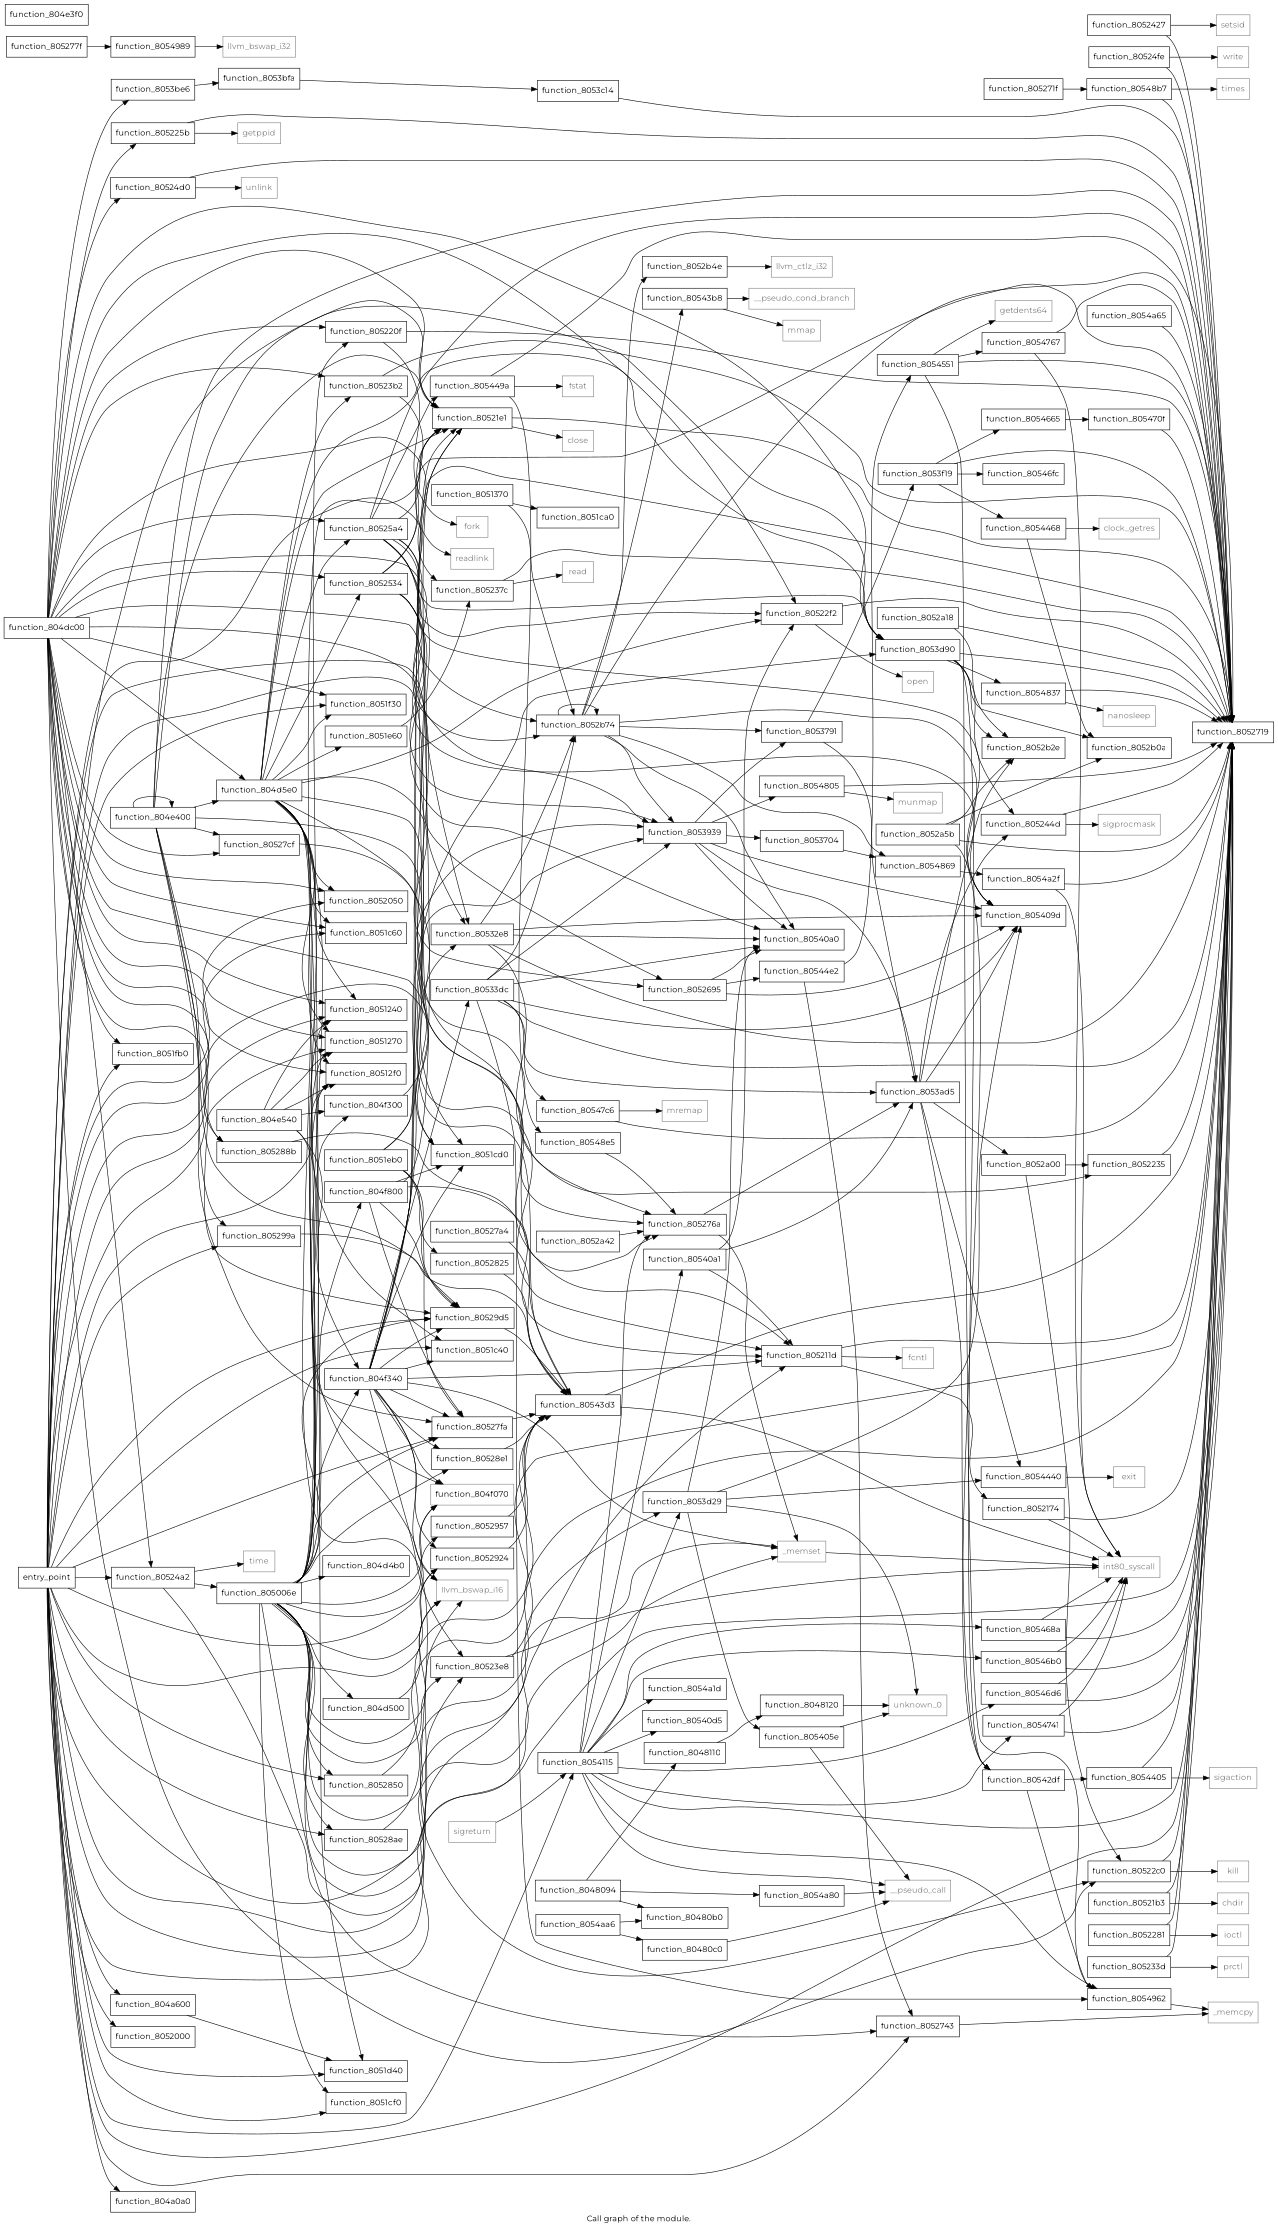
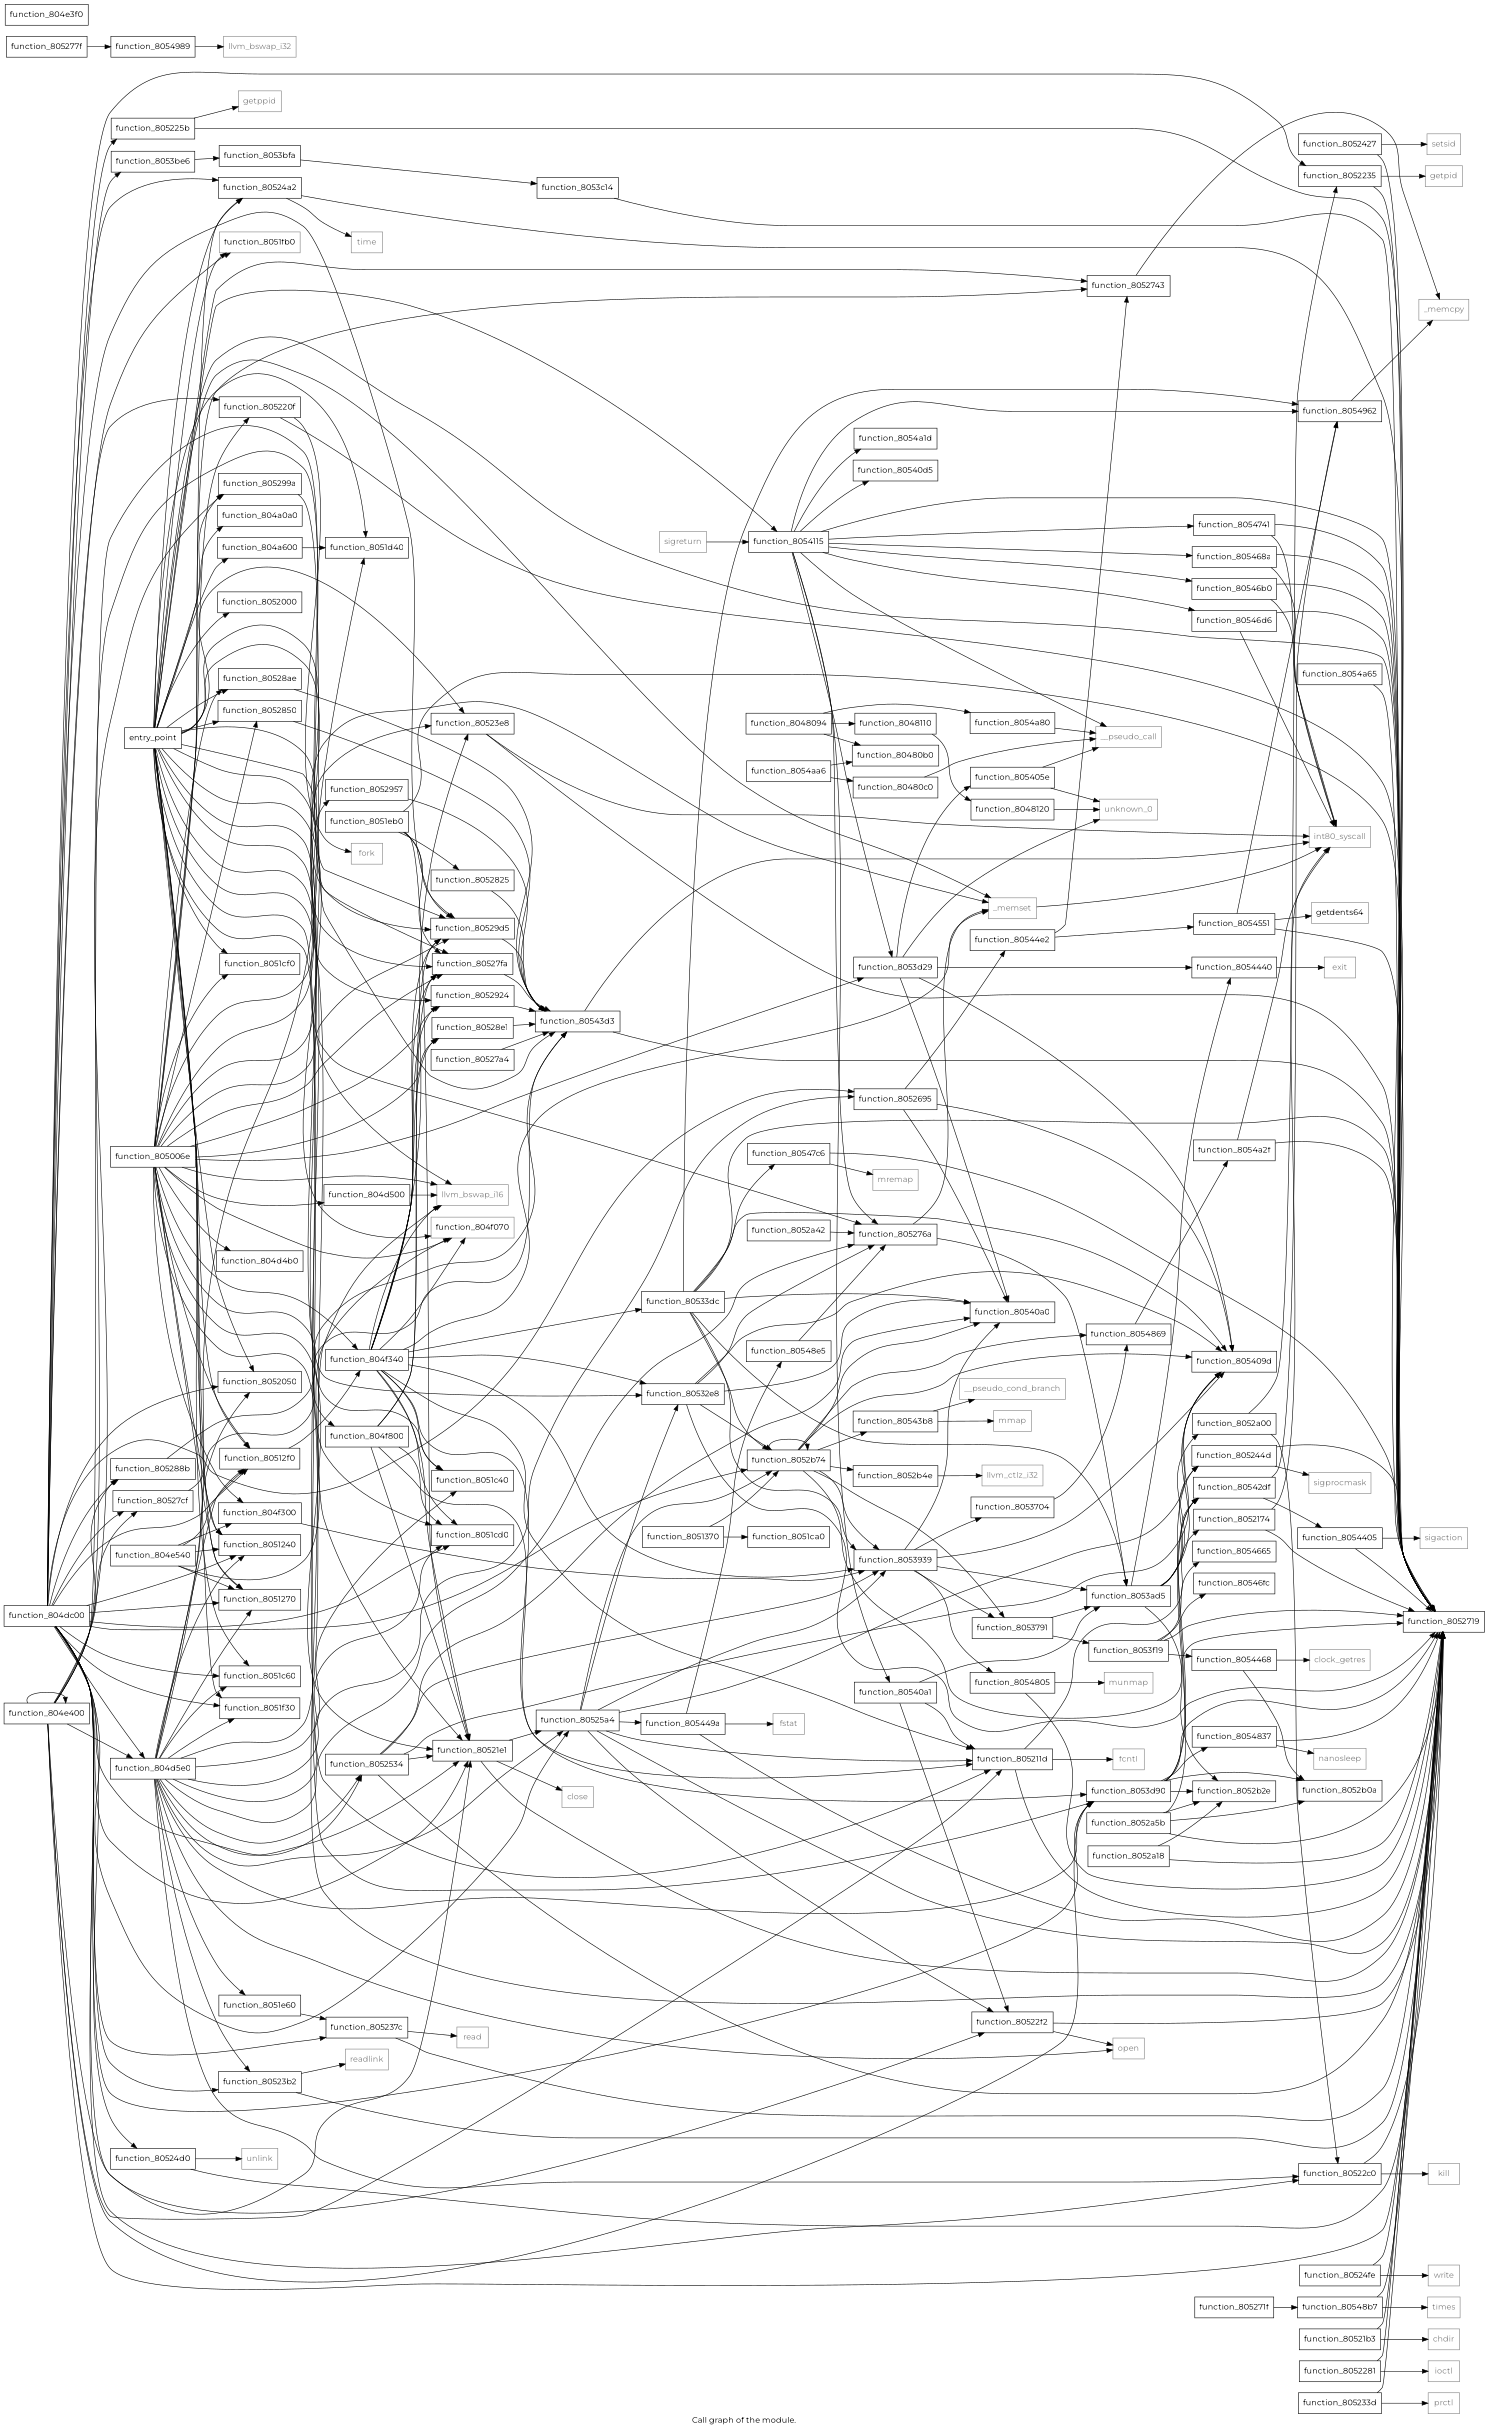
none -> (1444, 176)
(1024, 311) -> (1340, 913)
(1024, 343) -> none
(1129, 419) -> none
(420, 477) -> (522, 1736)
(522, 686) -> (578, 2033)
(153, 1054) -> (260, 242)
(322, 1290) -> (329, 1414)
(203, 1585) -> (197, 671)
